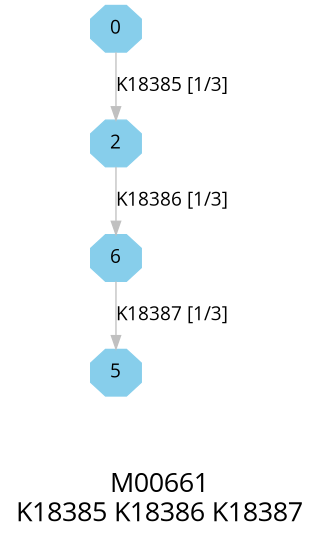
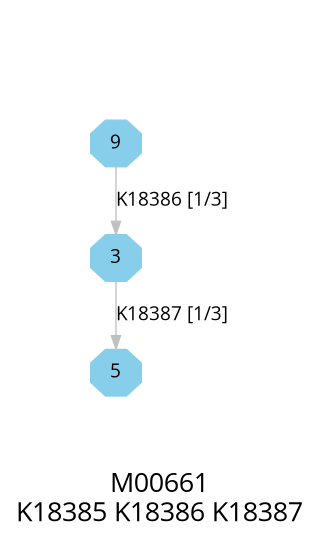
(116, 29) -> none
(116, 143) -> (116, 143)
(116, 258) -> (116, 258)
